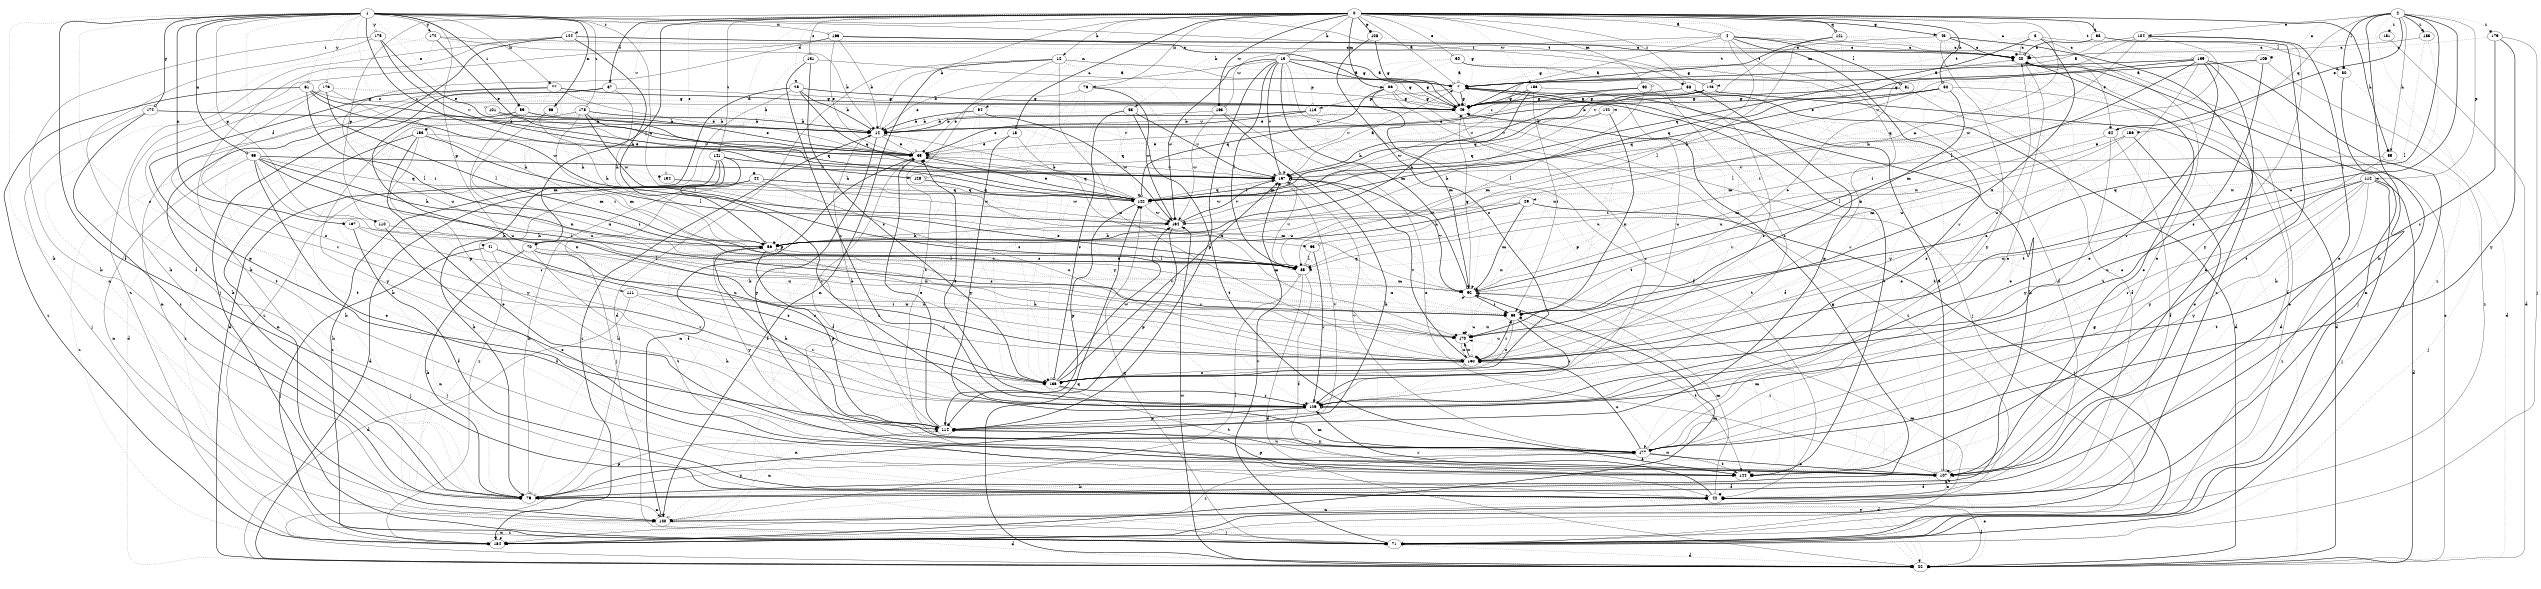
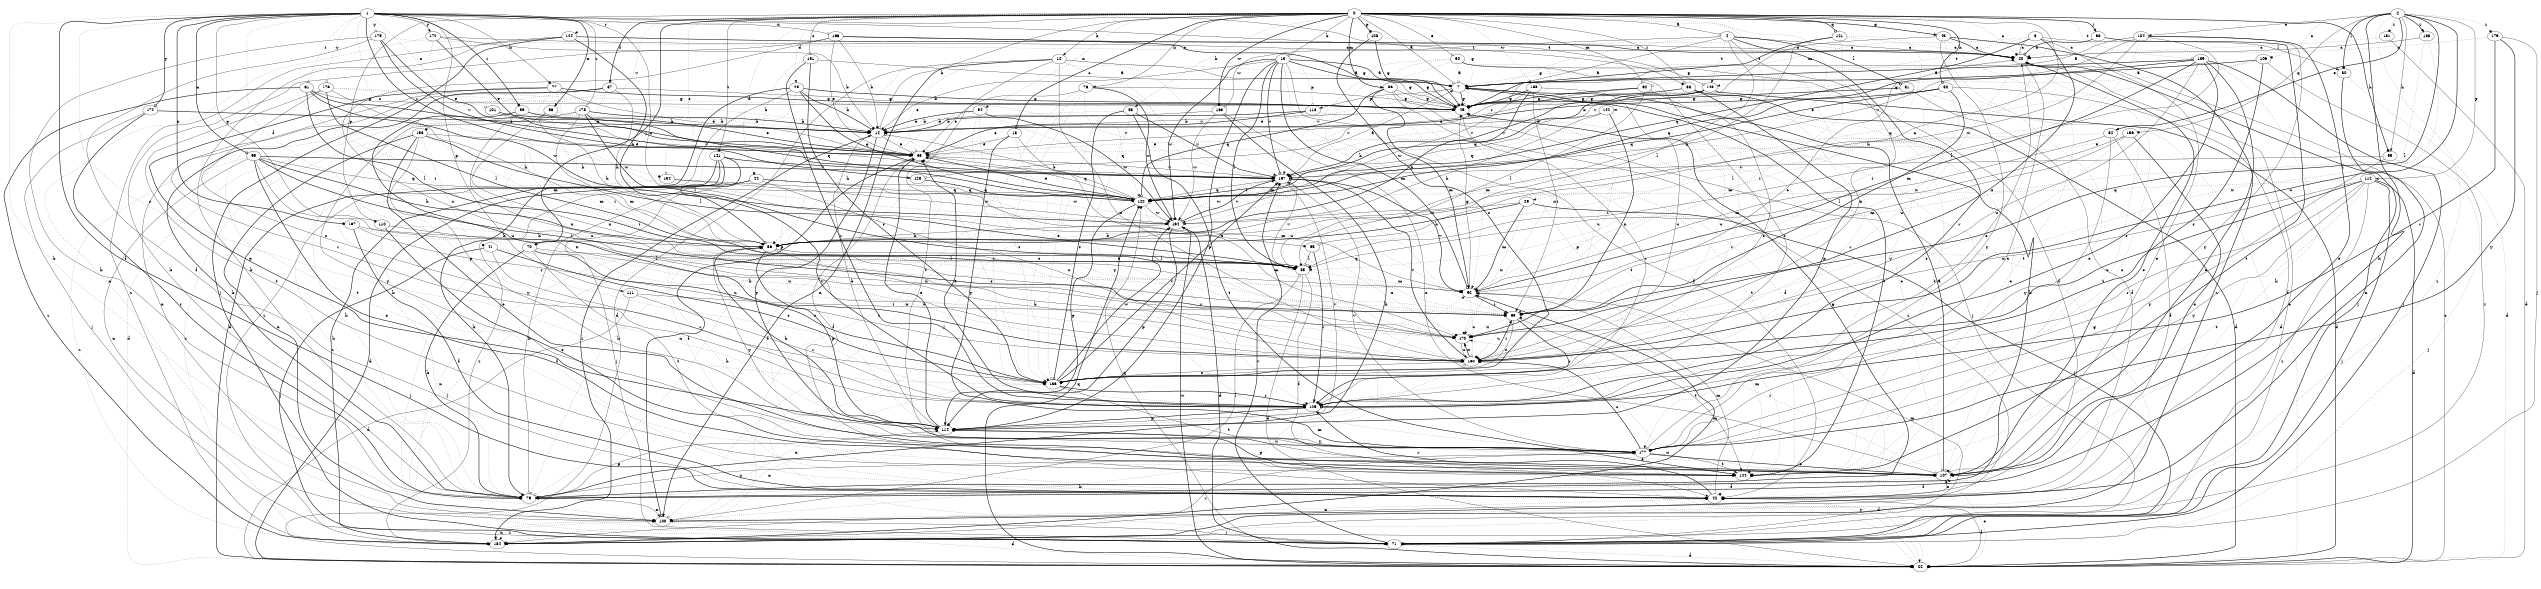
(1903, 45) -> none
none -> (1408, 550)
